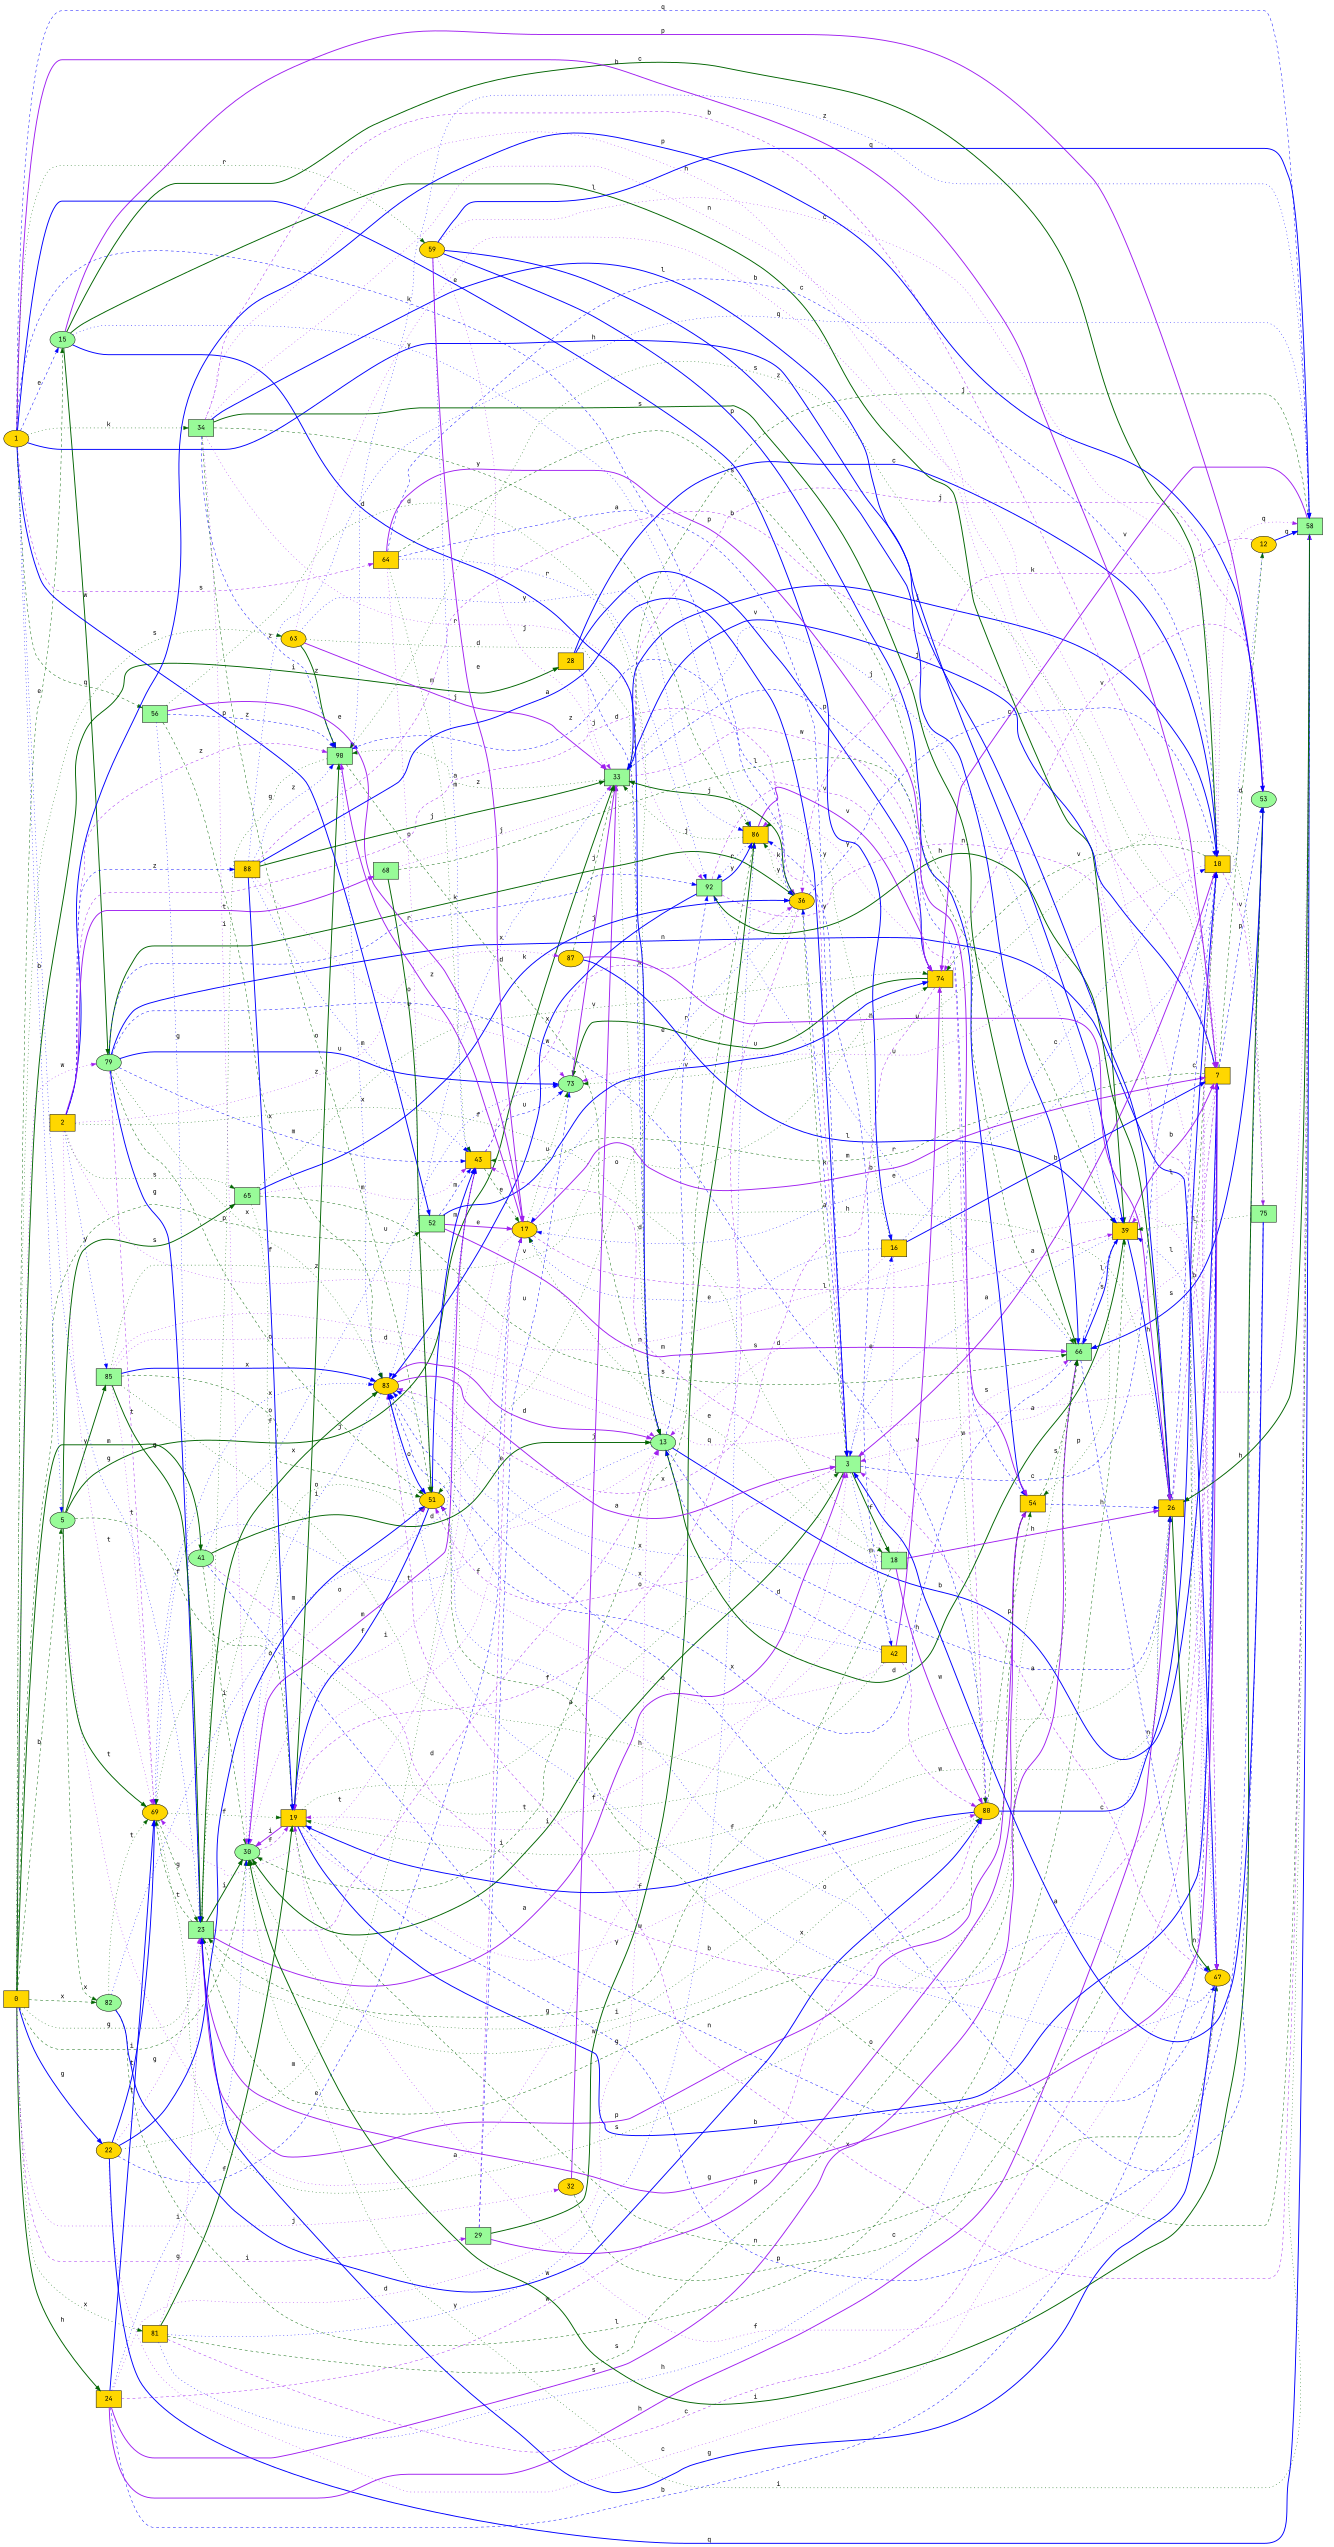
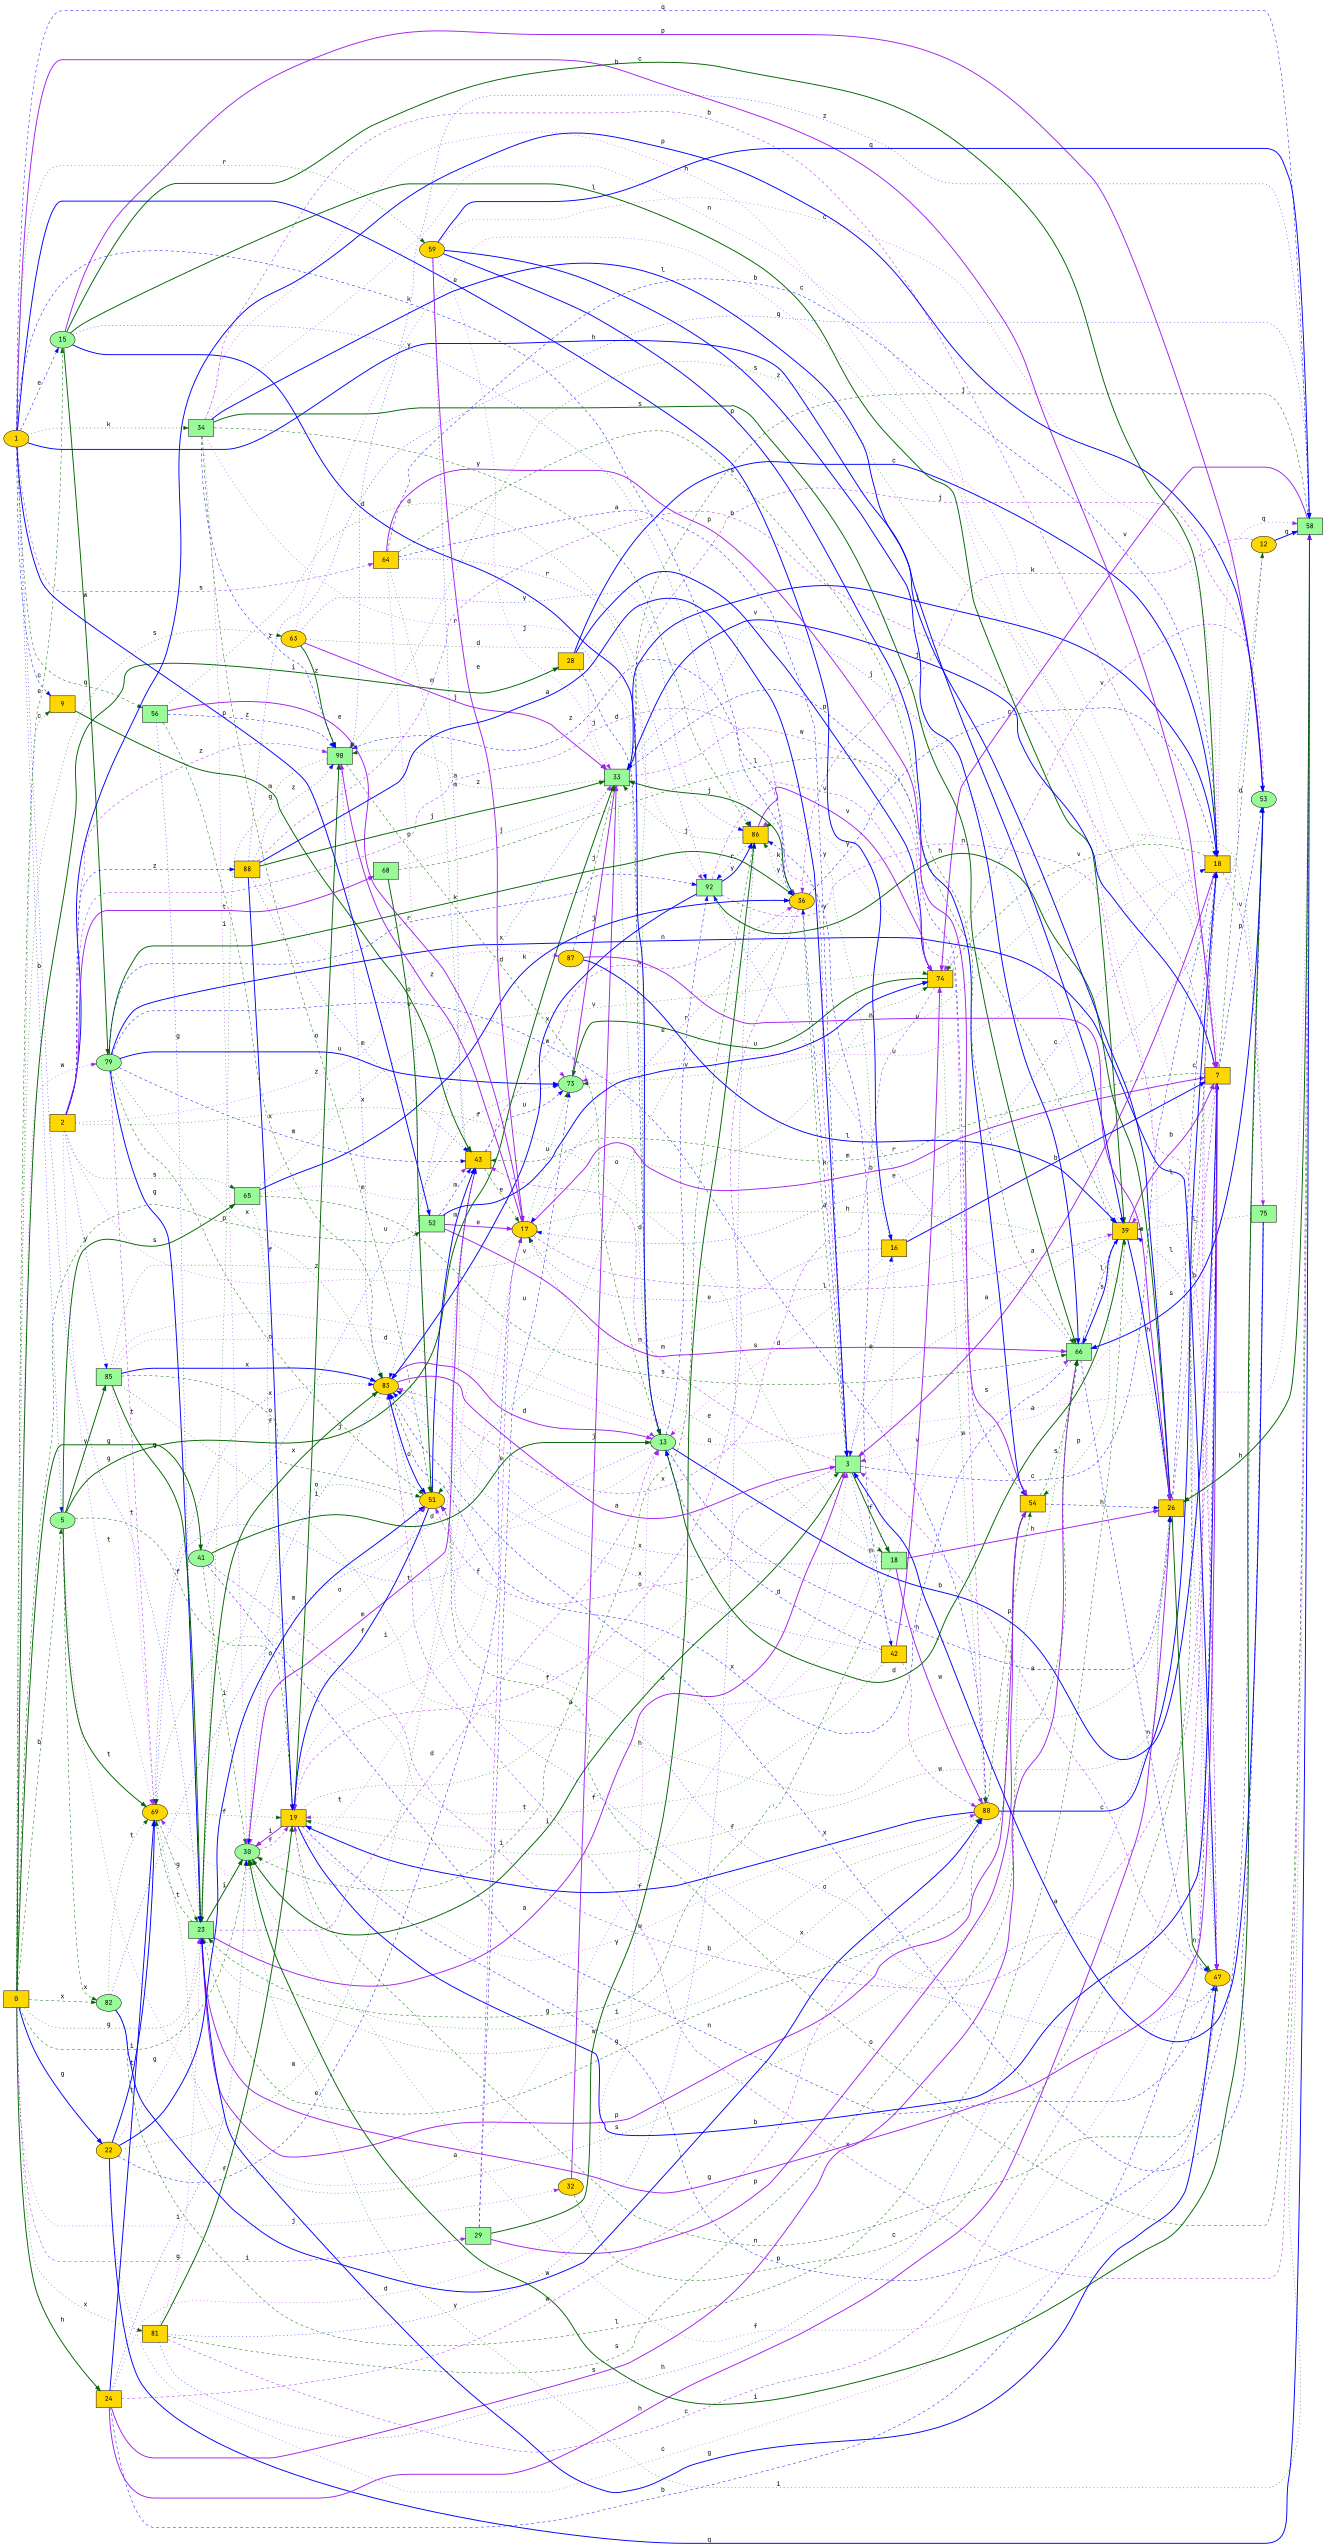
none -> (63, 704)
(109, 1441) -> (109, 1441)
